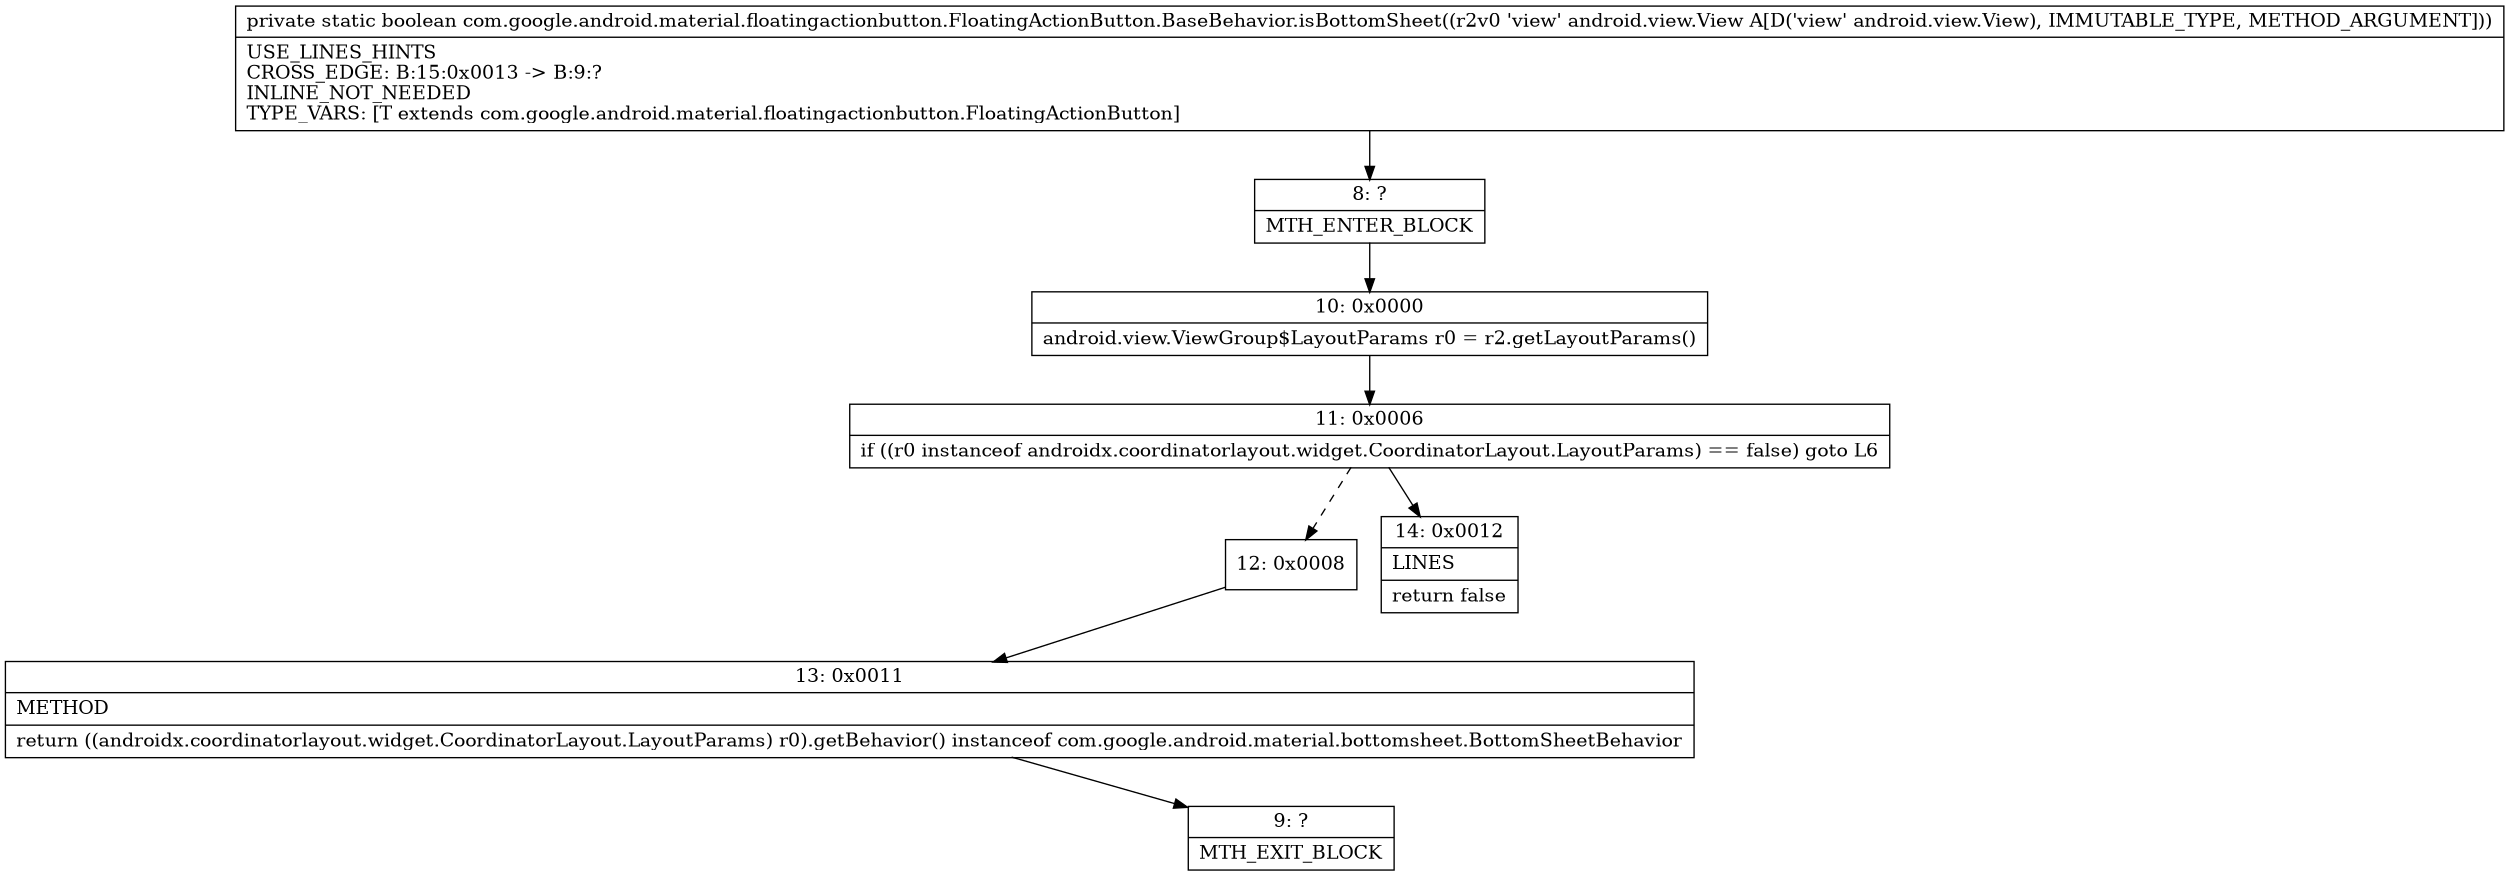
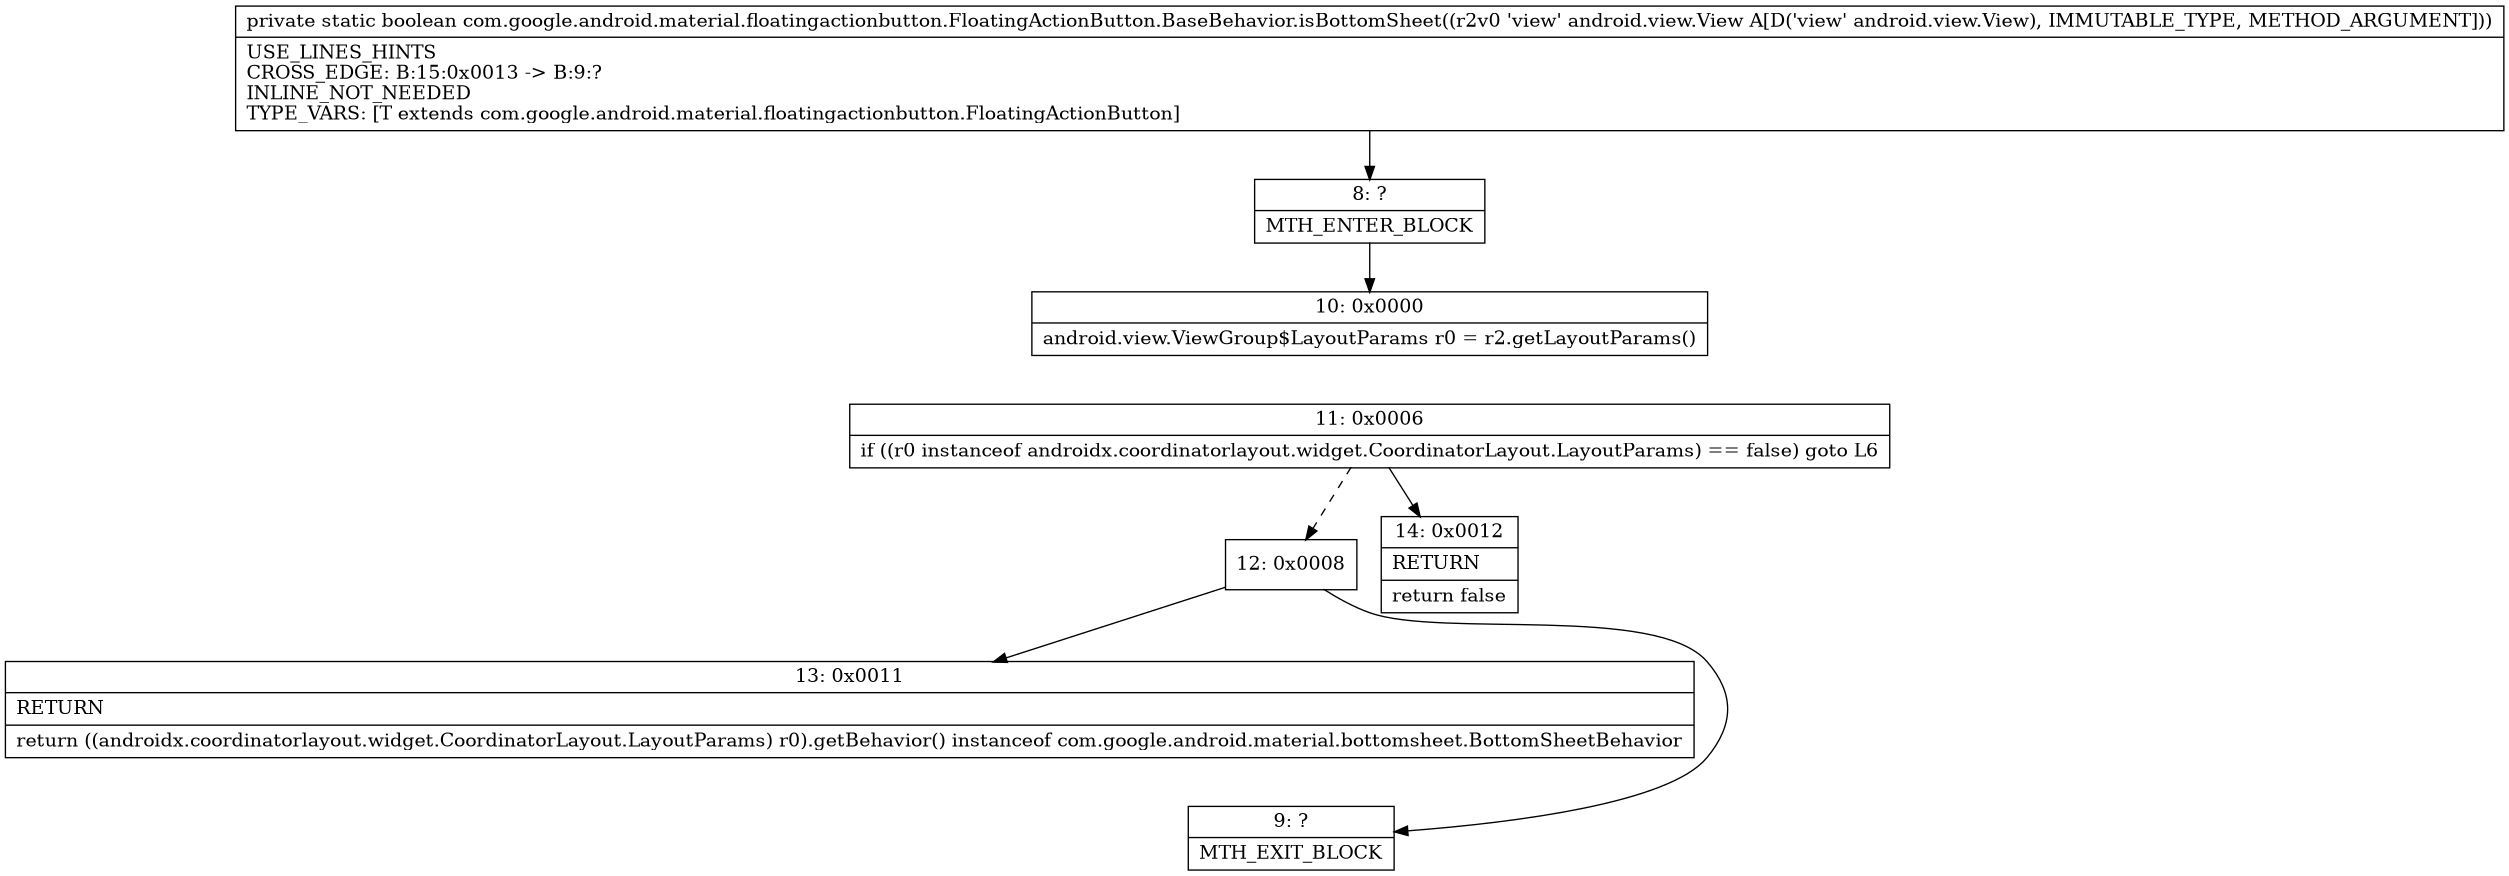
(1370, 373) -> none
(1424, 563) -> (1436, 563)
(63, 708) -> (60, 708)
(1093, 780) -> (1713, 670)
